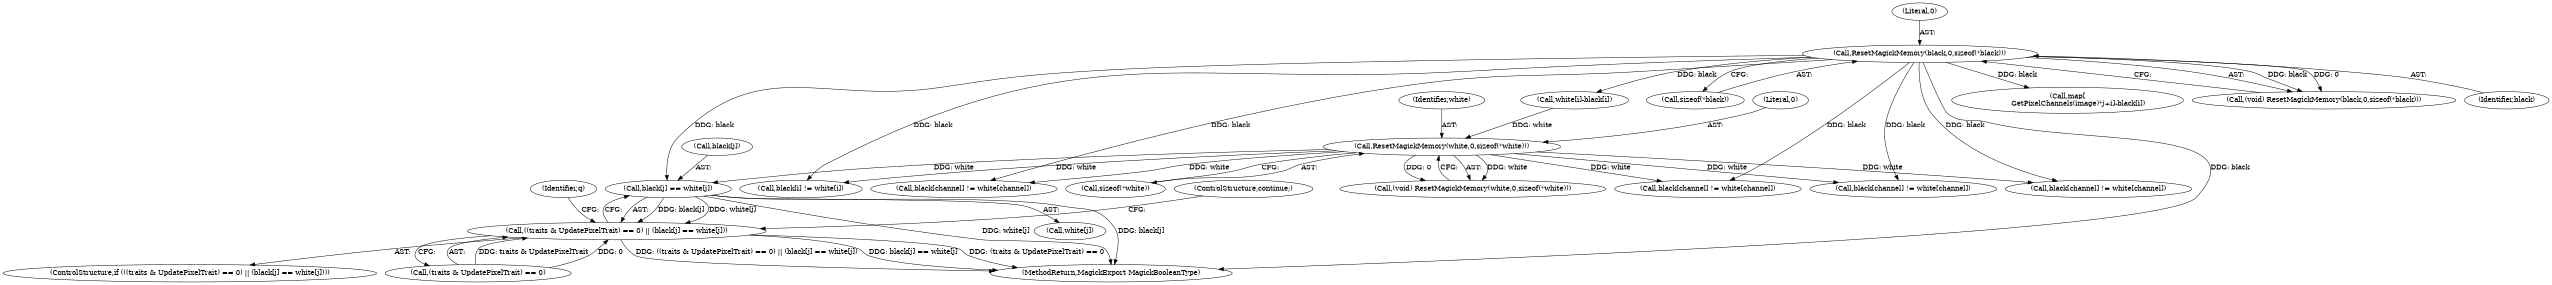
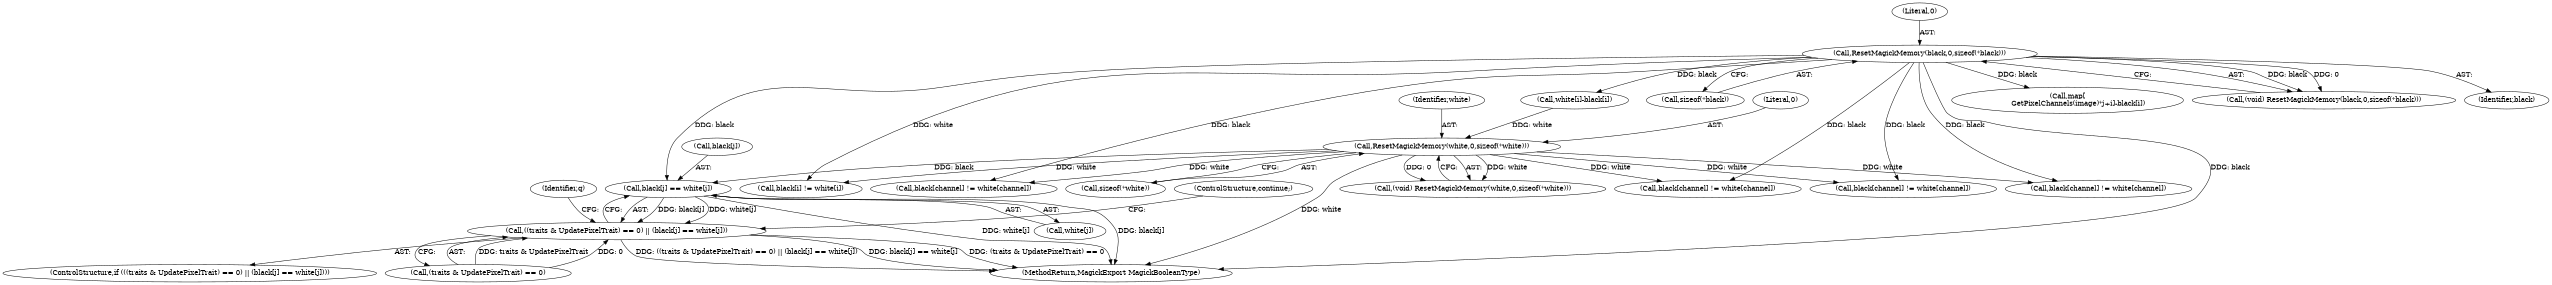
(2318, 69) -> (2262, 62)
(933, 126) -> (933, 126)
(954, 168) -> (954, 168)
none -> (882, 200)
none -> (1281, 217)
